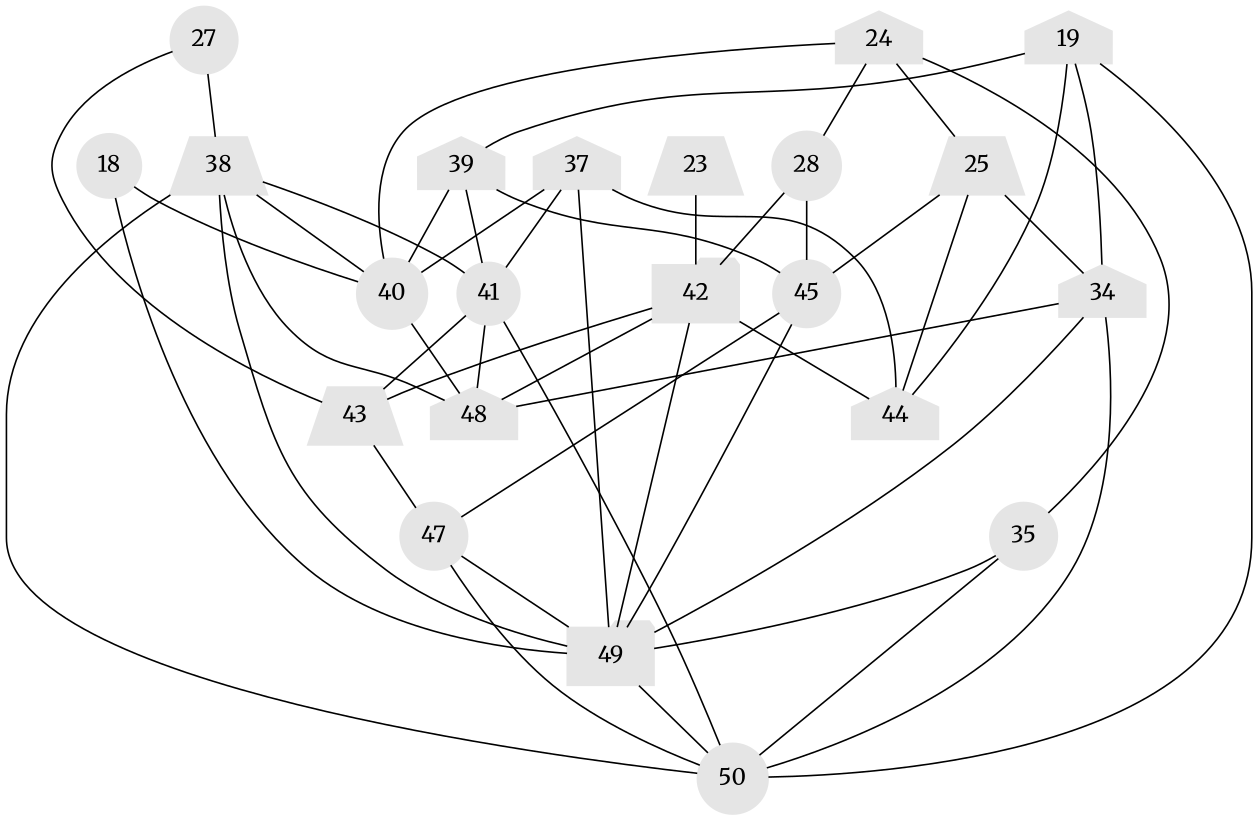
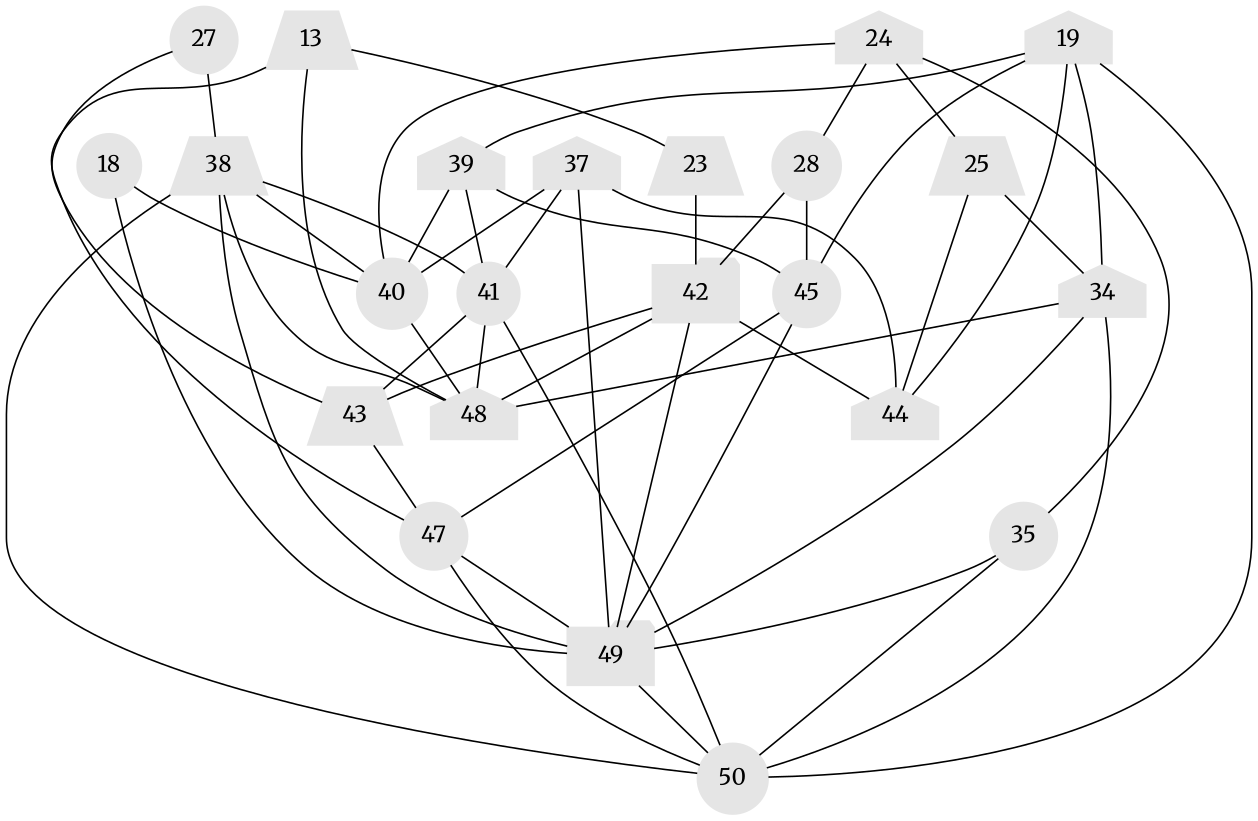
none -> (312, 40)
(886, 234) -> (905, 143)
